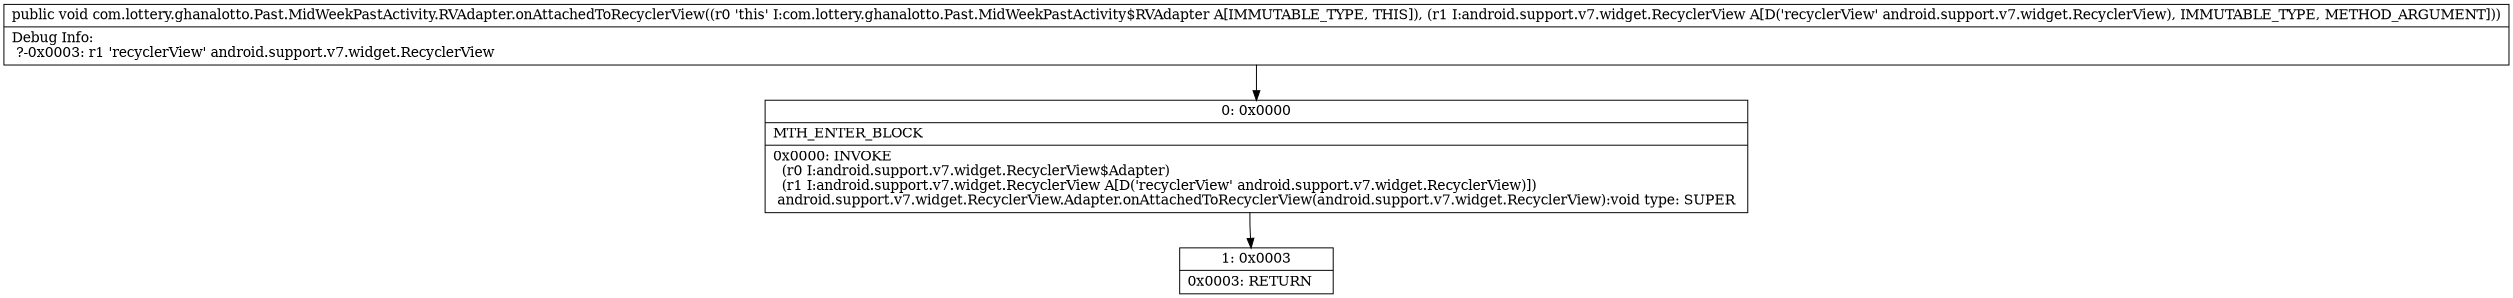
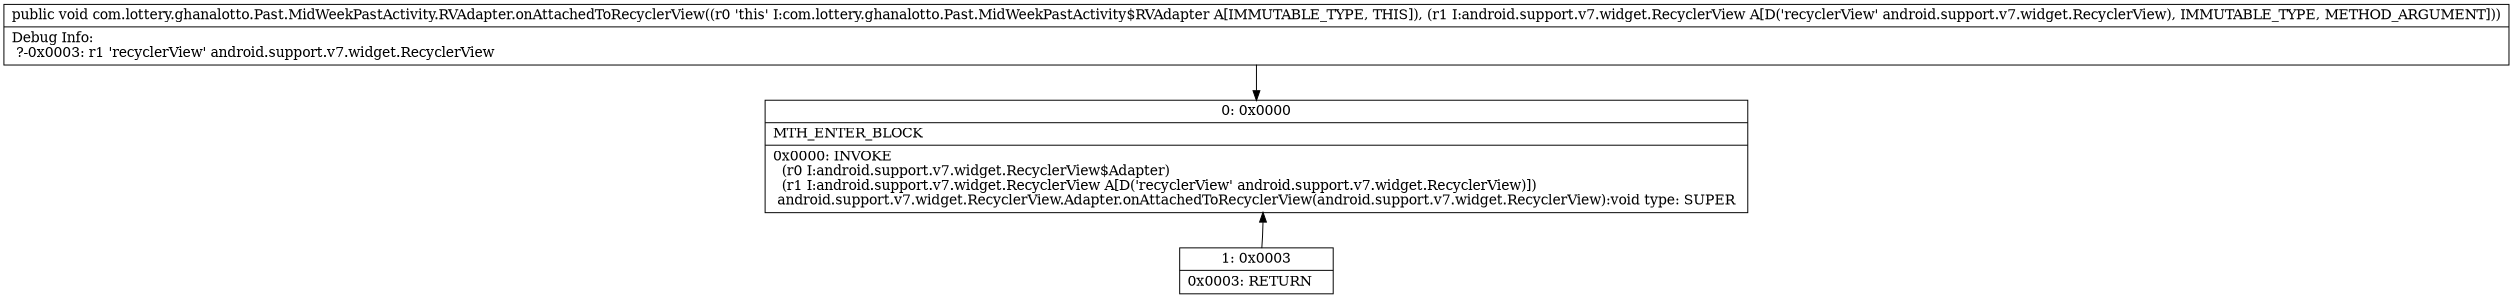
(1250, 225) -> (1263, 235)
